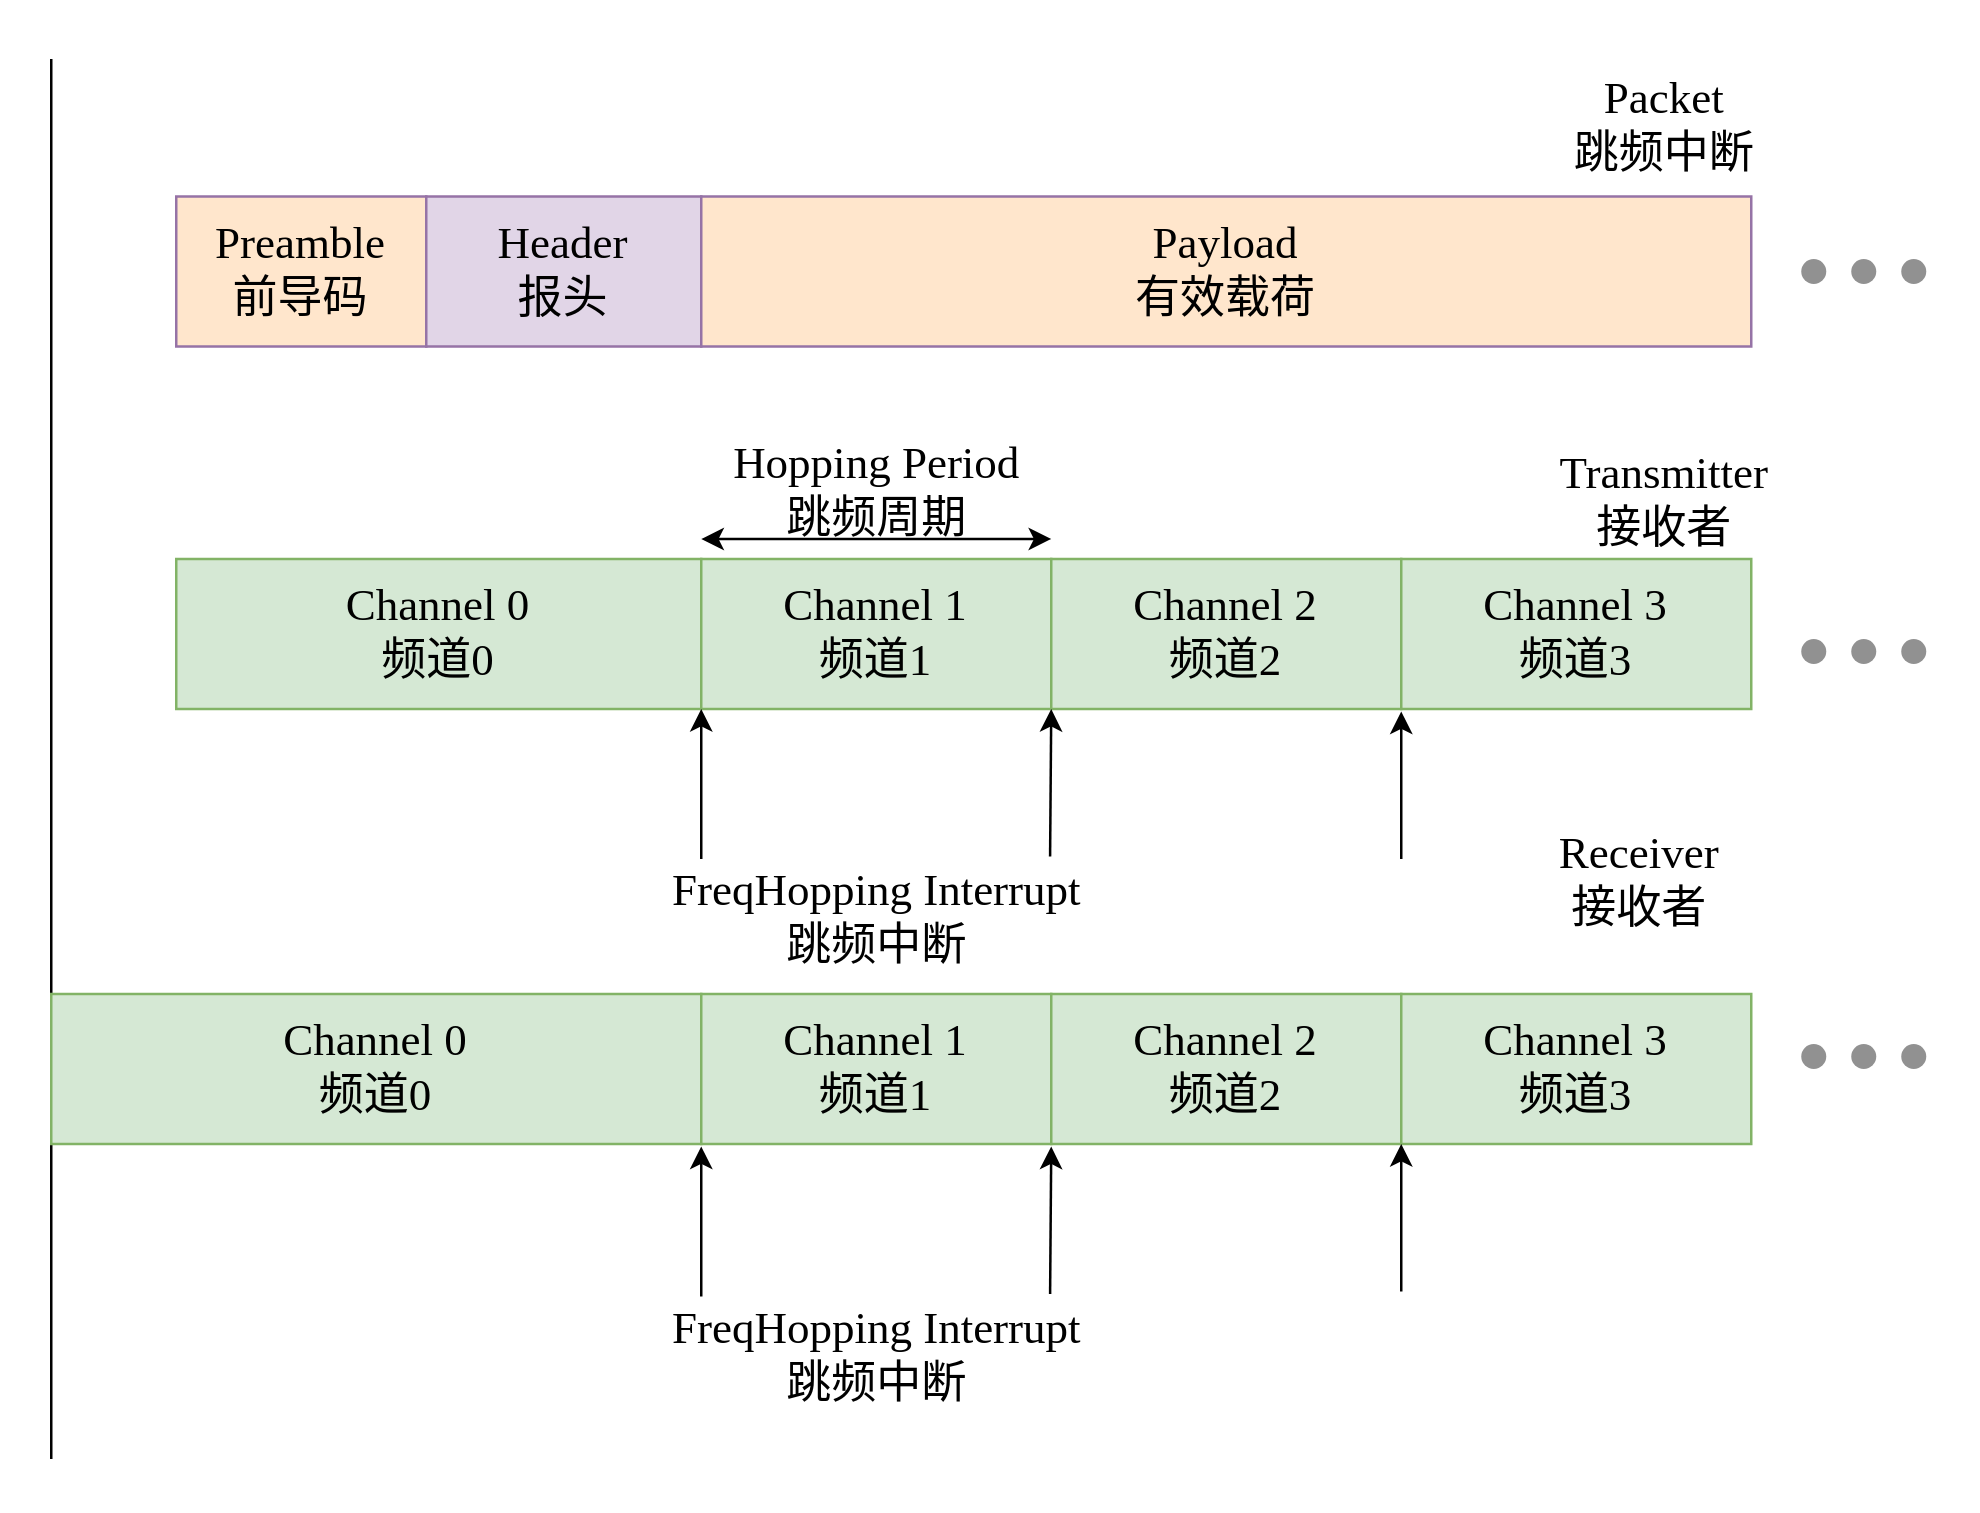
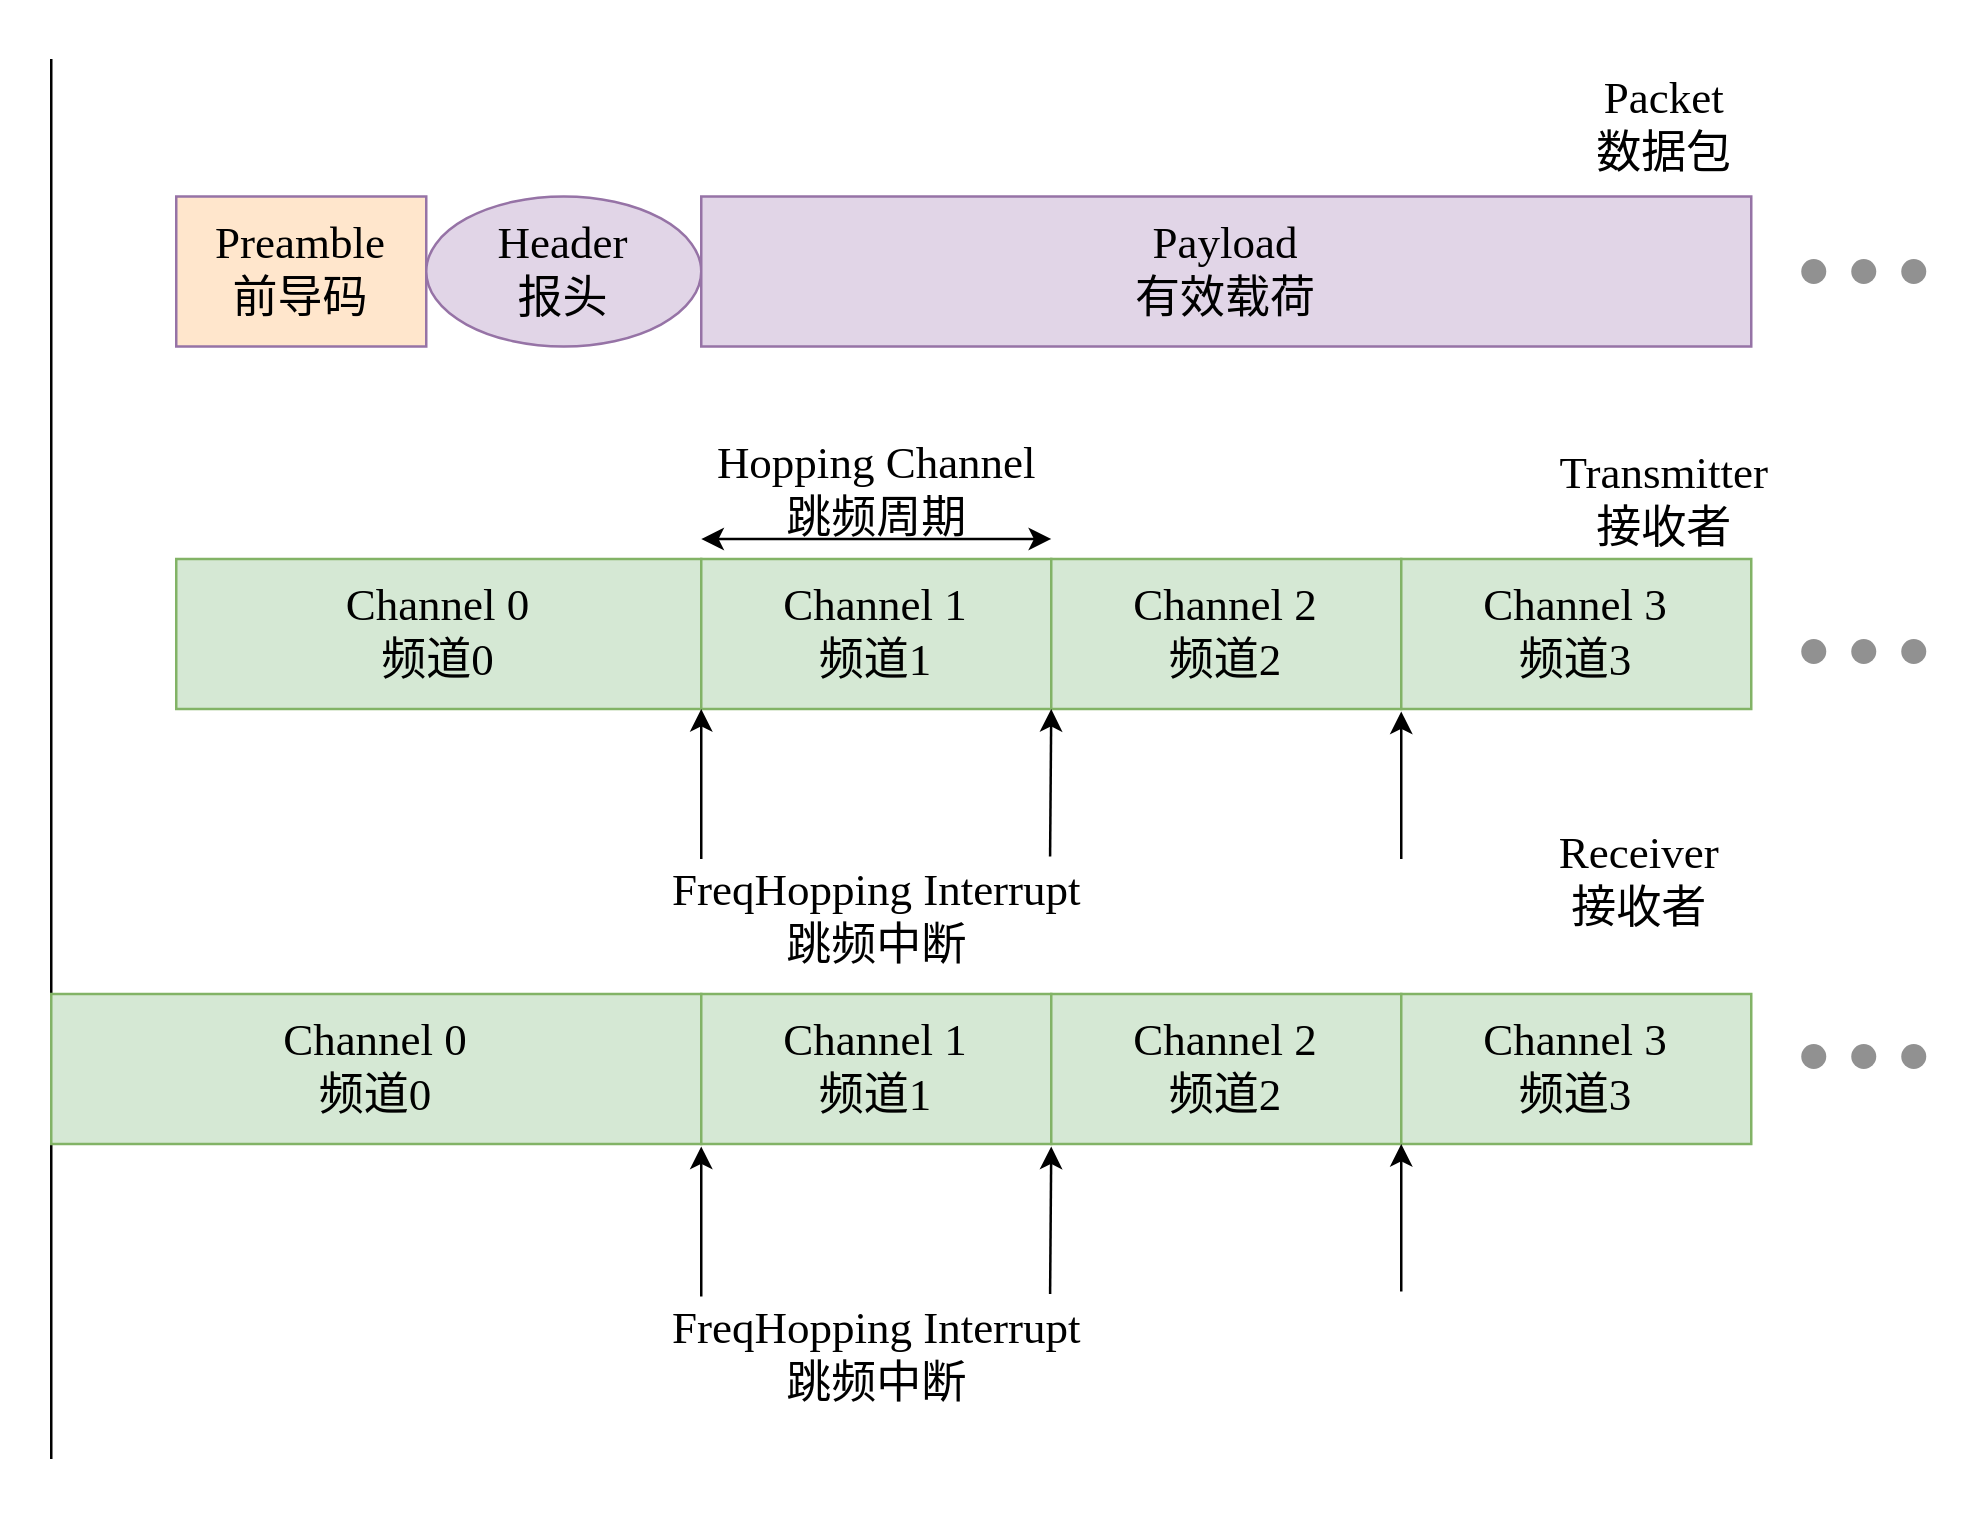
(1665, 126) -> (1665, 126)
(564, 271) -> (564, 271)
(1226, 271) -> (1226, 271)
(878, 491) -> (878, 491)
